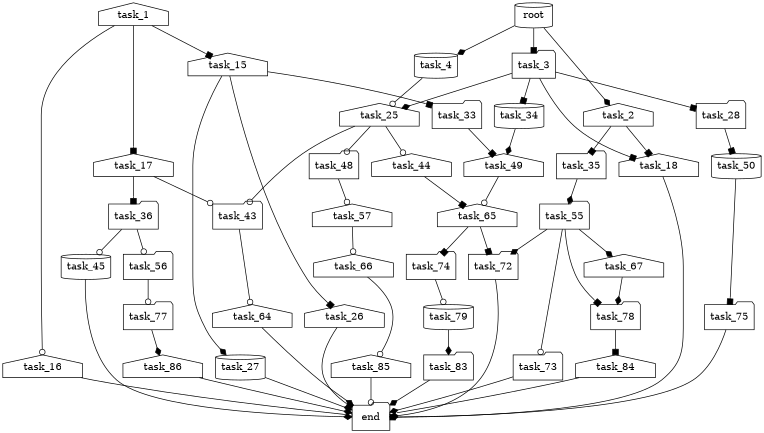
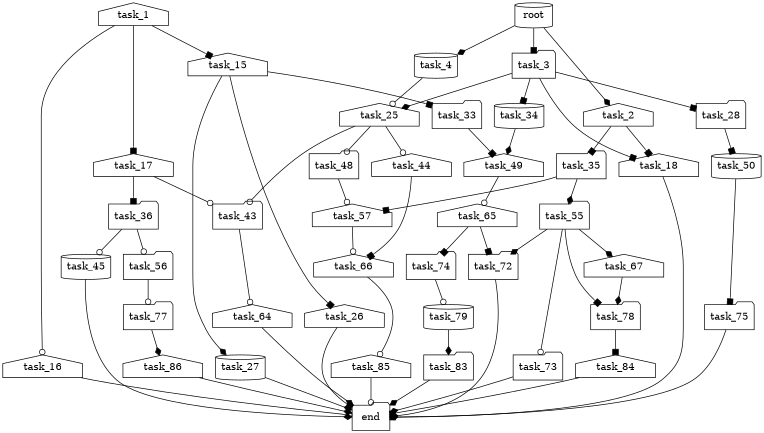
(442, 189) -> (403, 220)
none -> (474, 195)
(488, 396) -> (488, 396)
